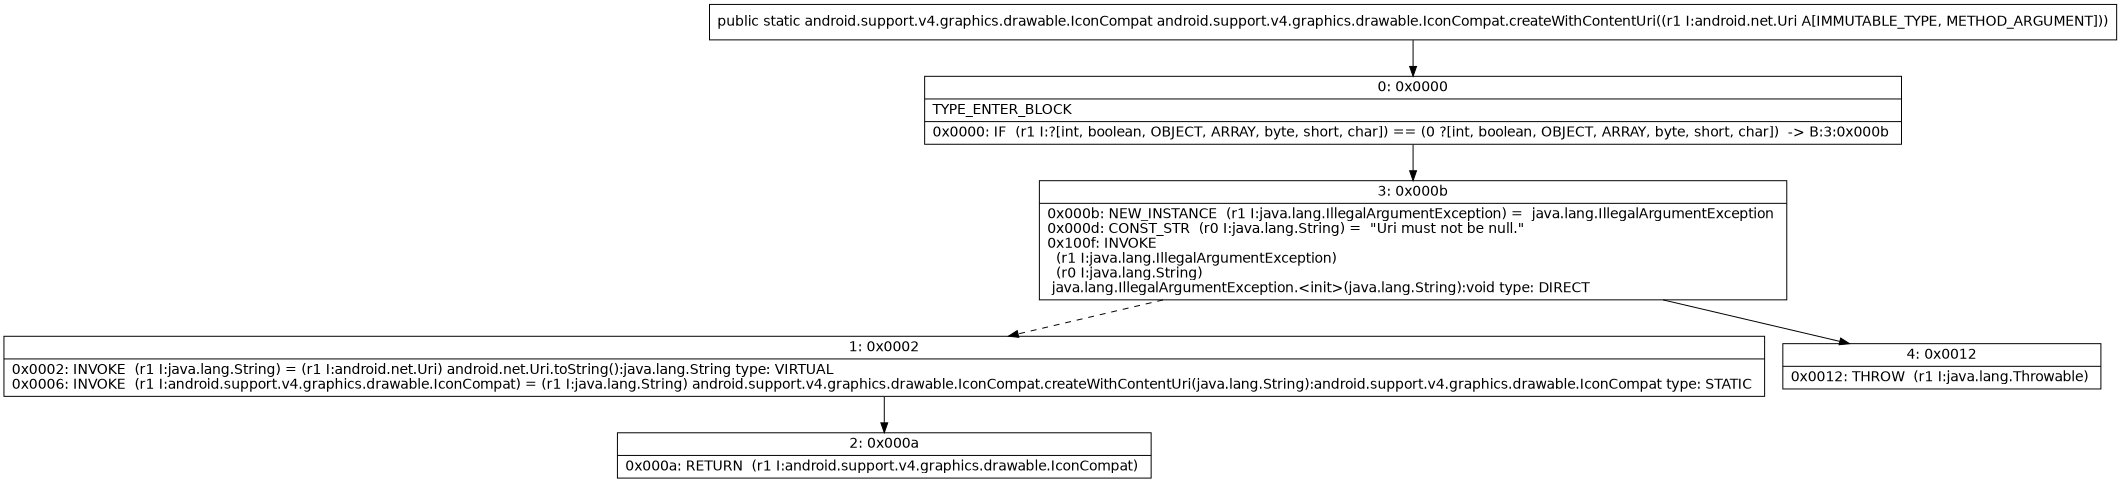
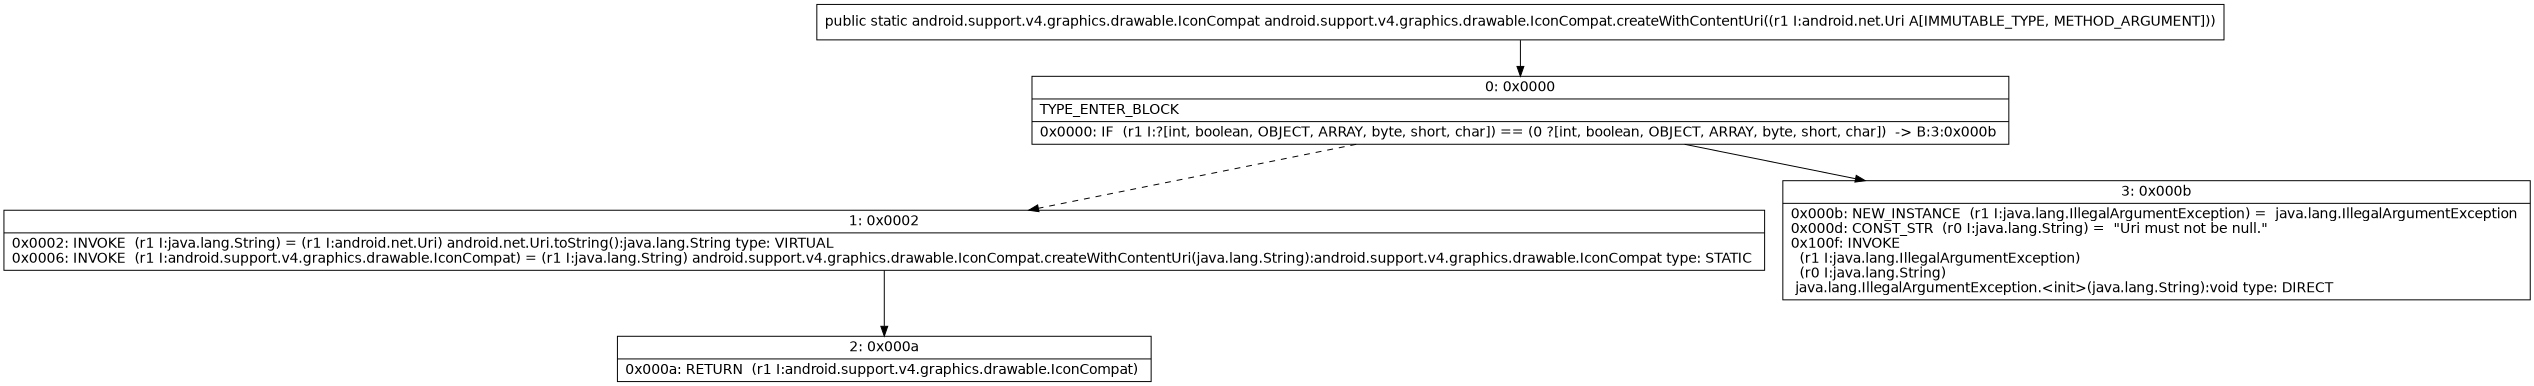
(1090, 317) -> (1197, 176)
(1942, 366) -> none
